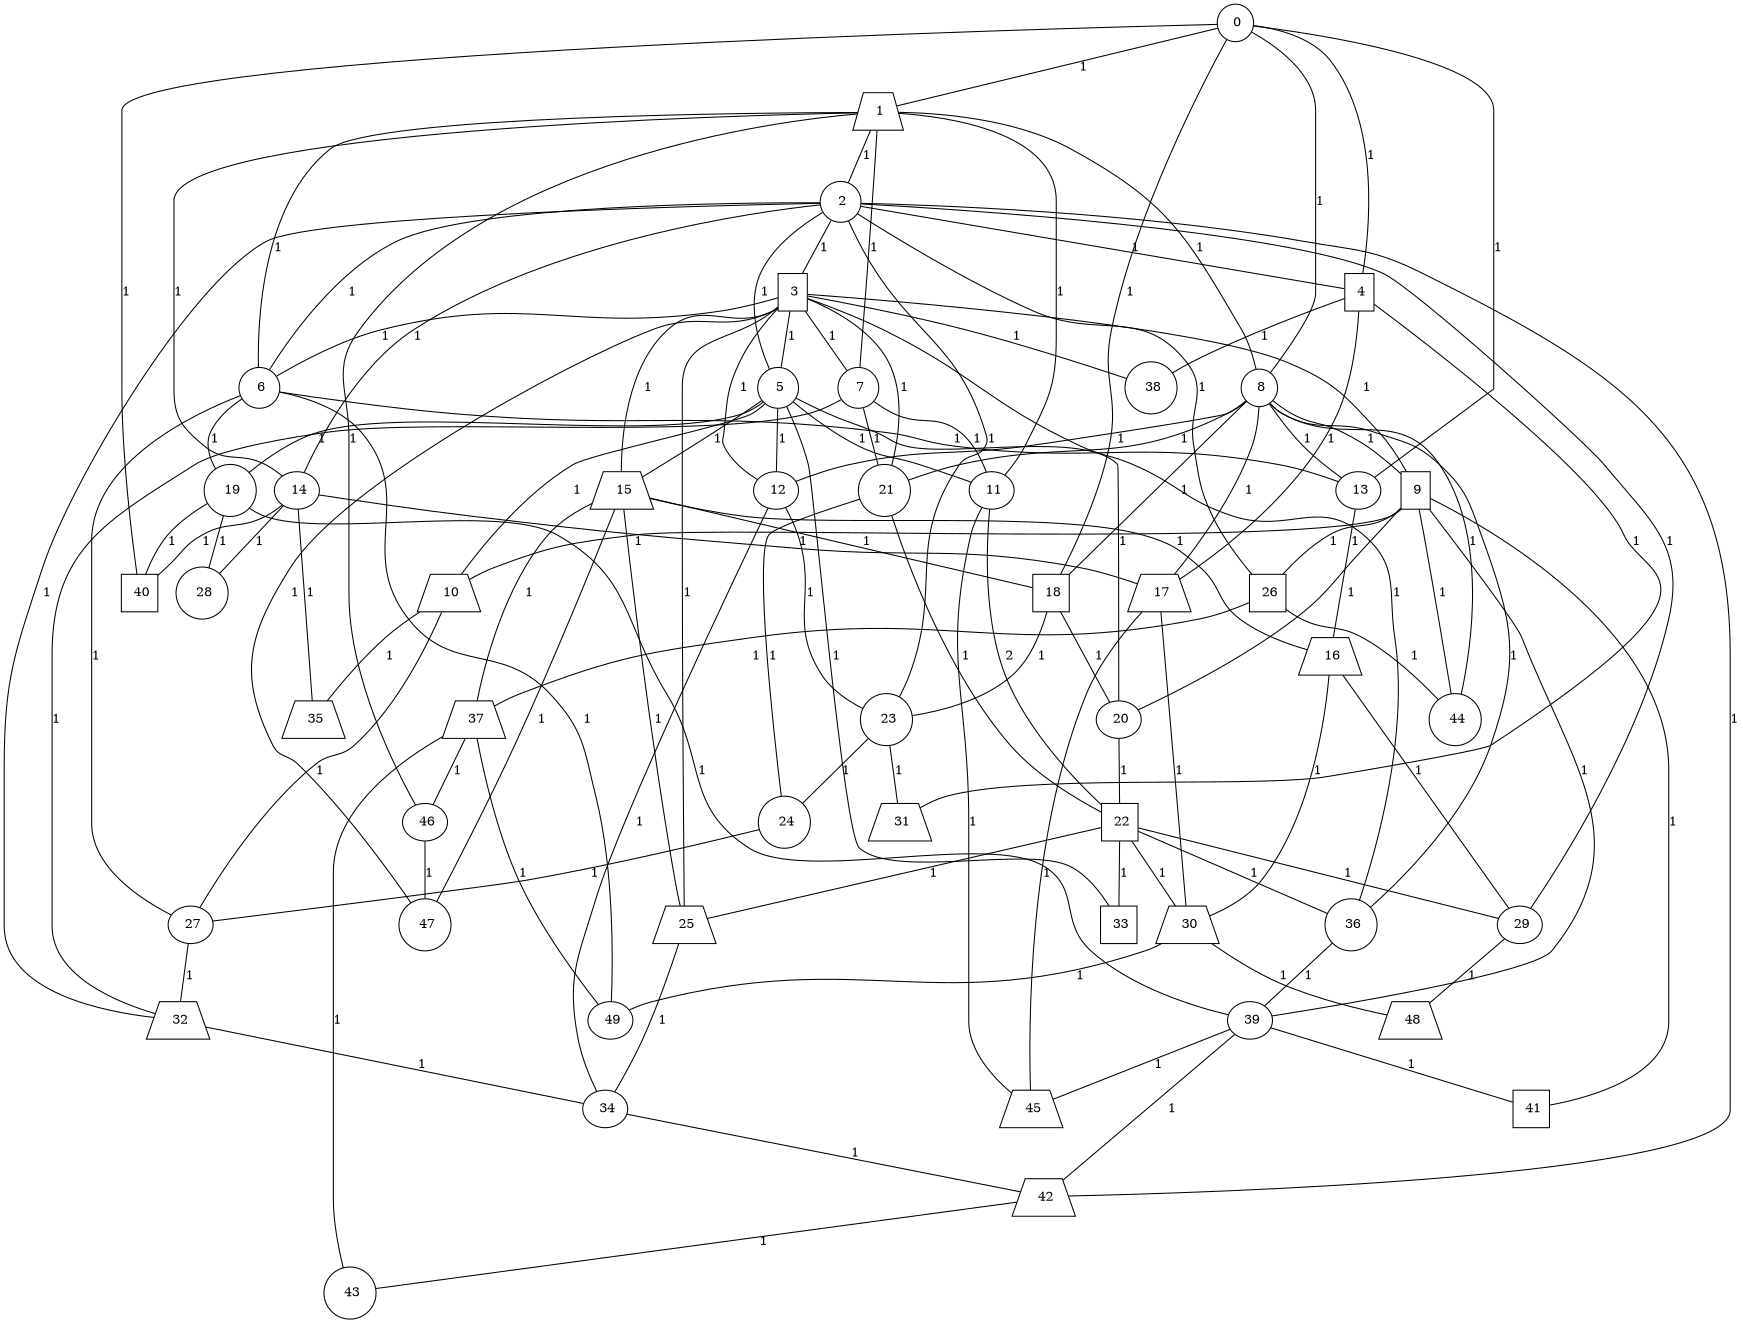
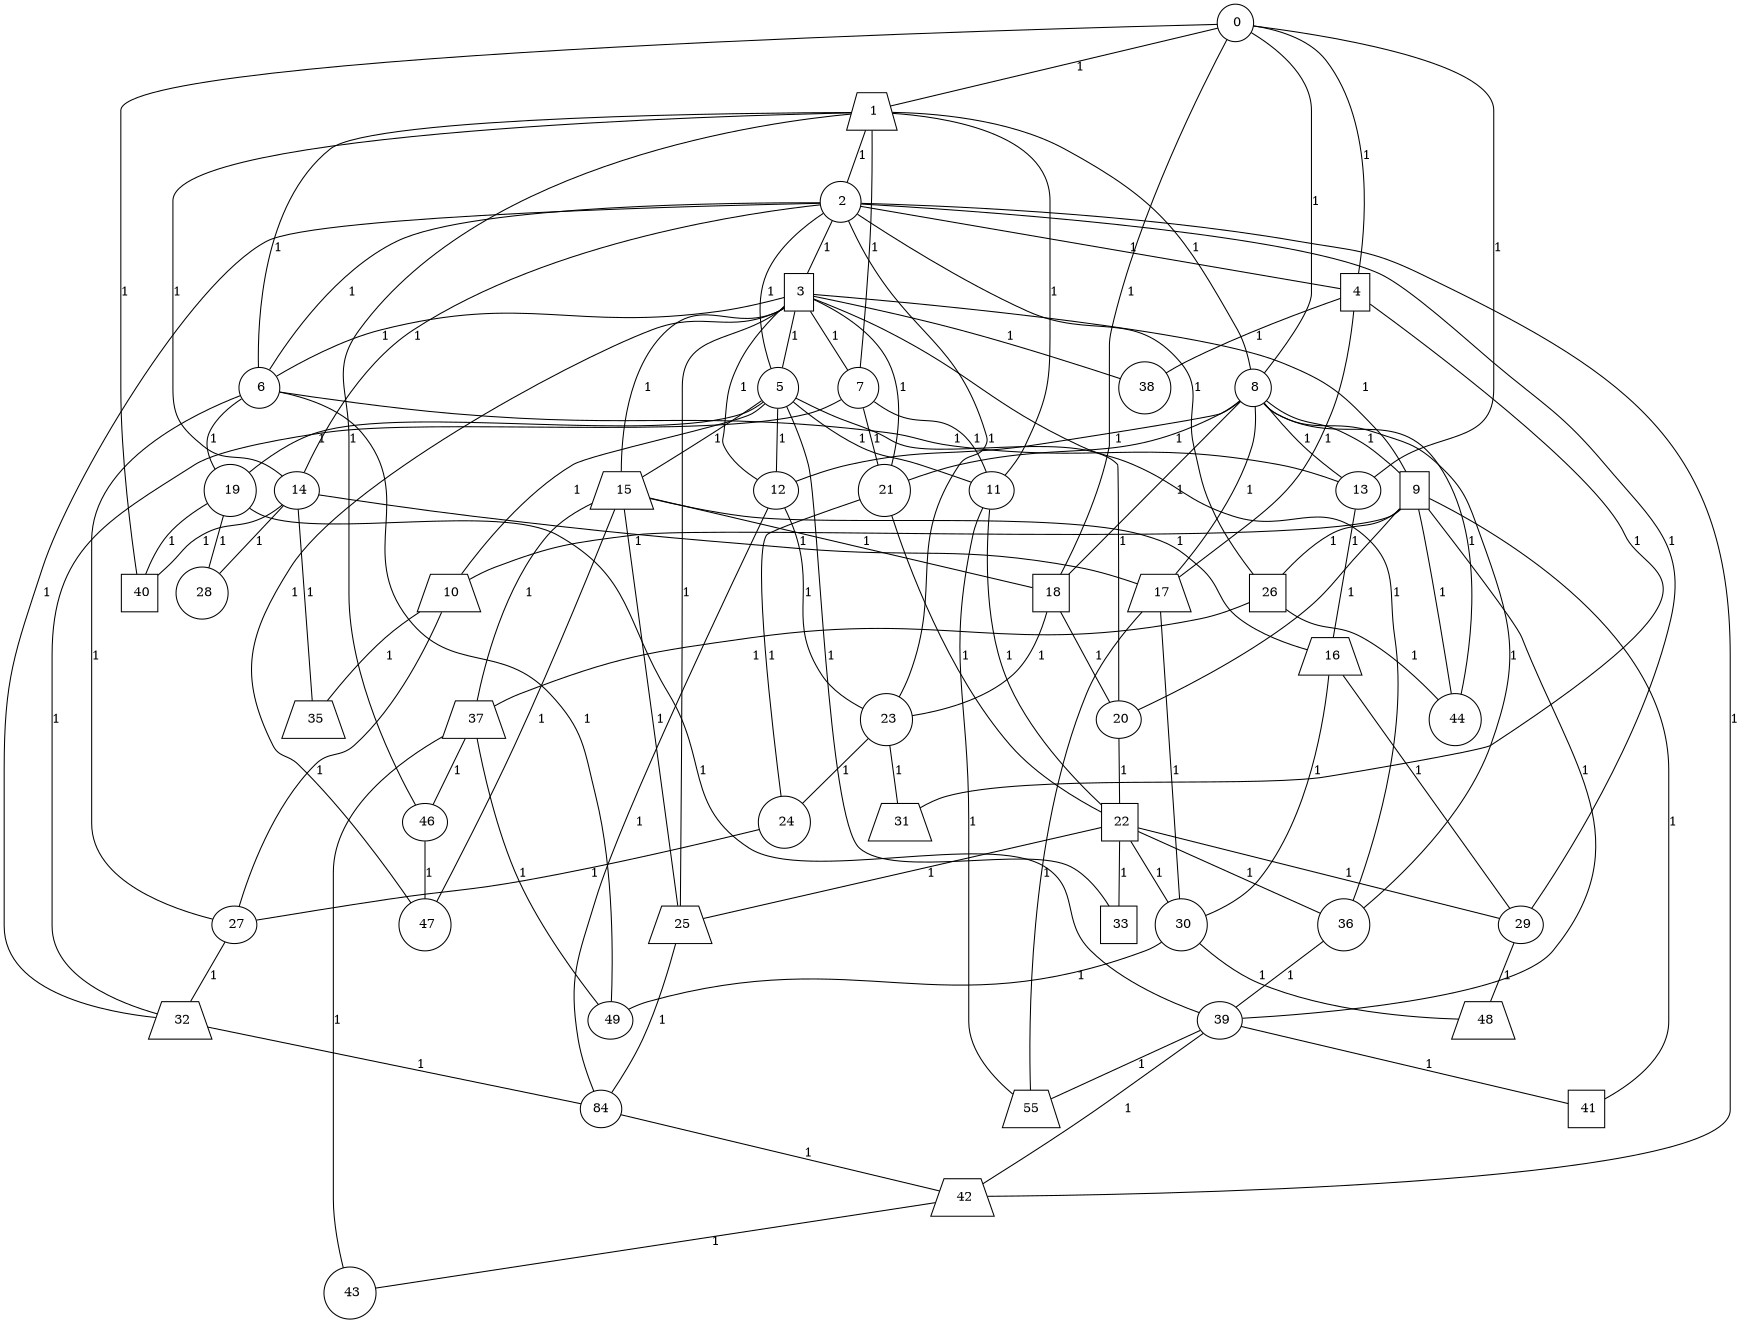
(1009, 656) -> (1009, 656)
(1188, 925) -> (1181, 925)
(605, 1109) -> (601, 1109)
(1031, 1109) -> (1031, 1109)
